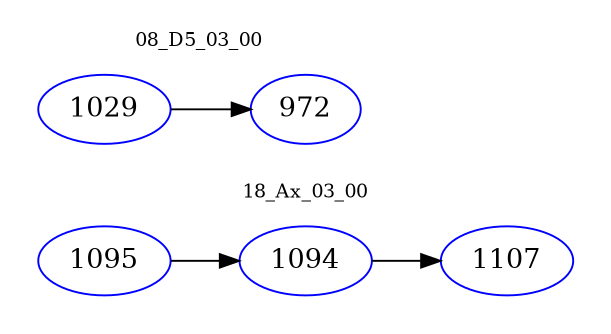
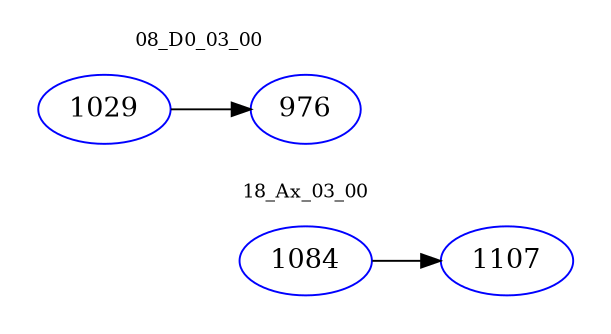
(199, 41) -> (199, 41)
(306, 109) -> (306, 109)
(104, 261) -> none
(306, 261) -> (306, 261)
